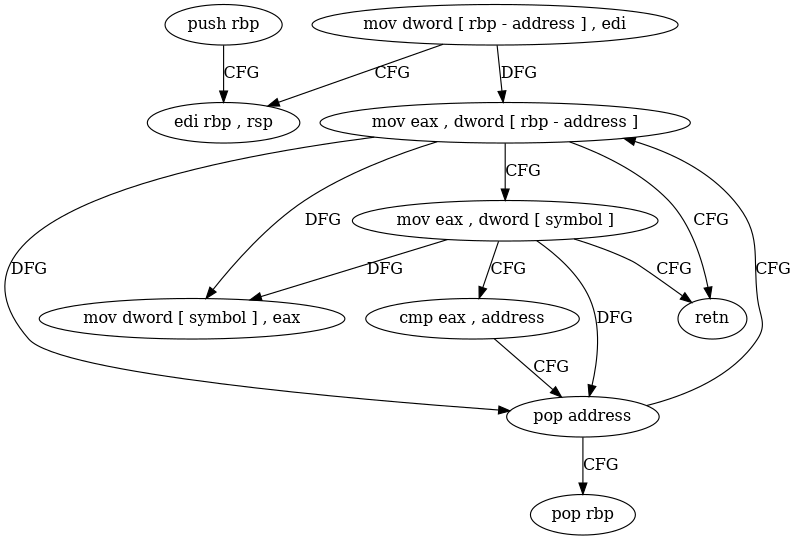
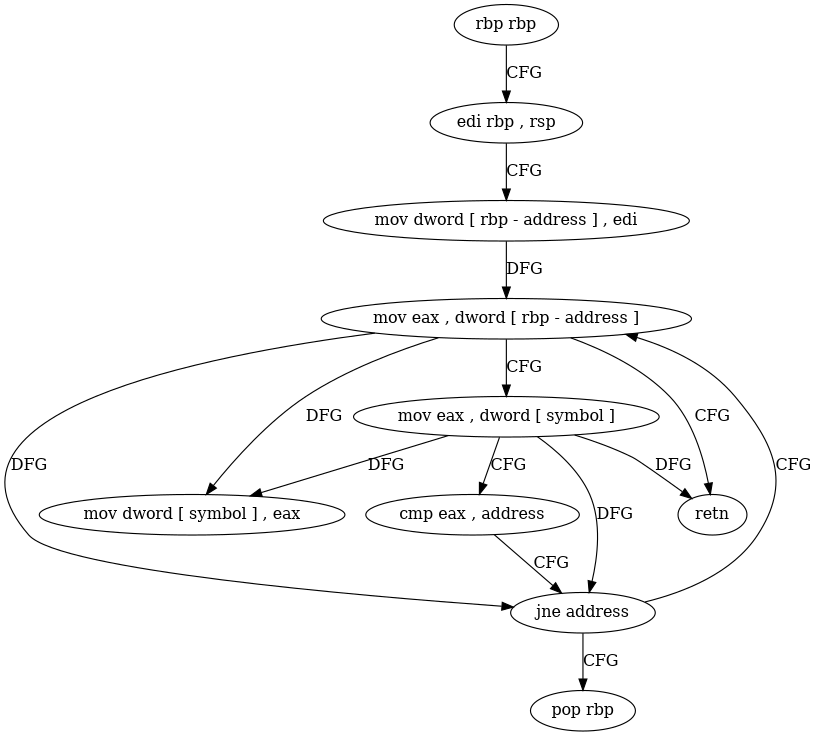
(224, 25) -> (506, 25)
(361, 73) -> (506, 166)
(674, 270) -> (674, 466)
(583, 417) -> (583, 613)
